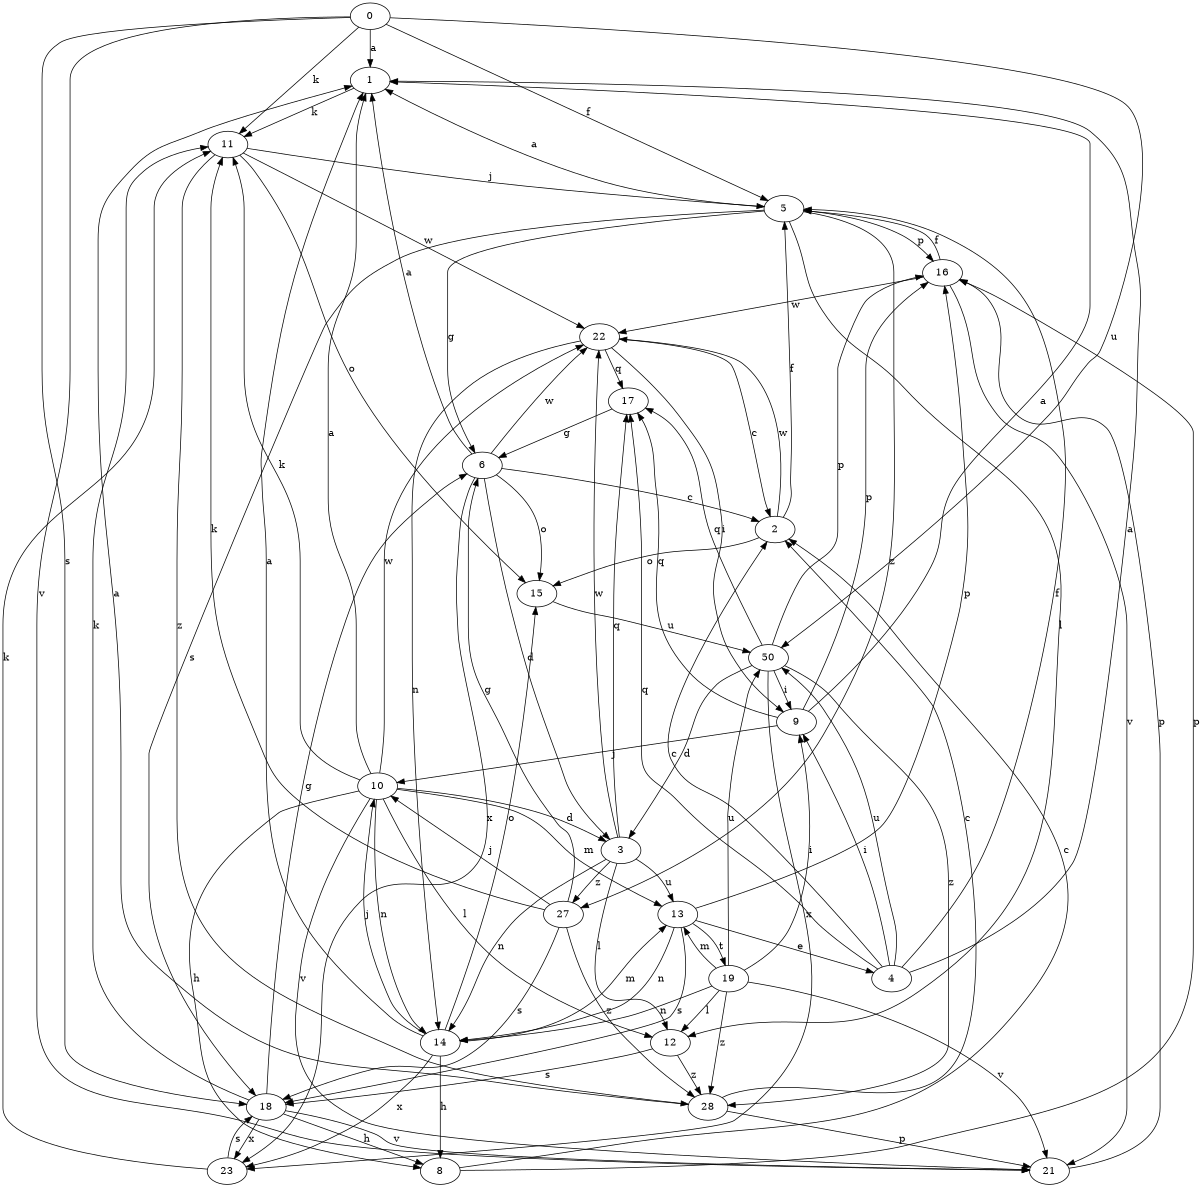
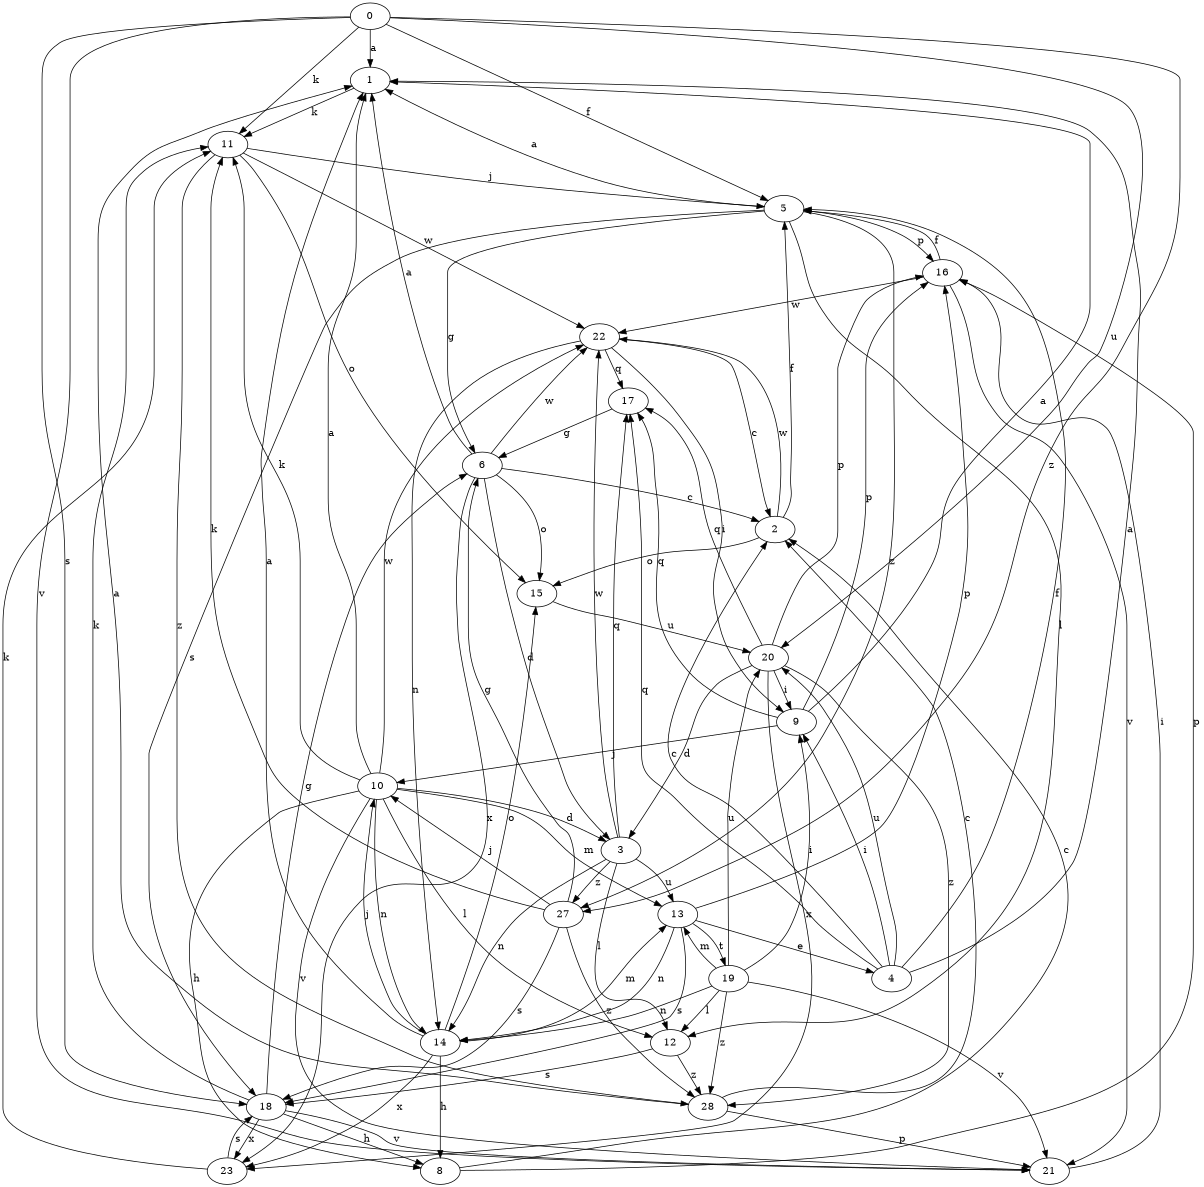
none -> (1175, 232)
(768, 658) -> (768, 658)
(1162, 722) -> (1162, 722)
